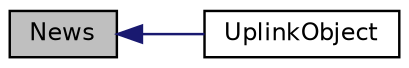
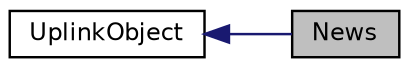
(173, 34) -> (261, 34)
